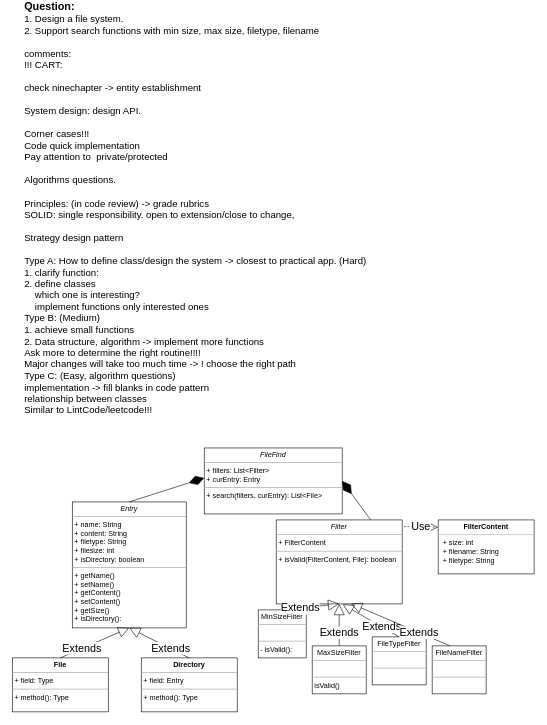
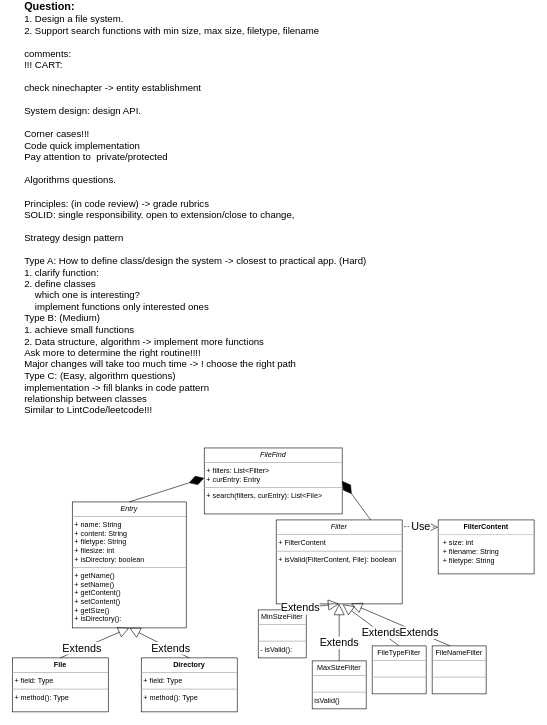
(399, 661) -> (399, 670)
(339, 670) -> (339, 685)
(171, 671) -> (171, 671)
